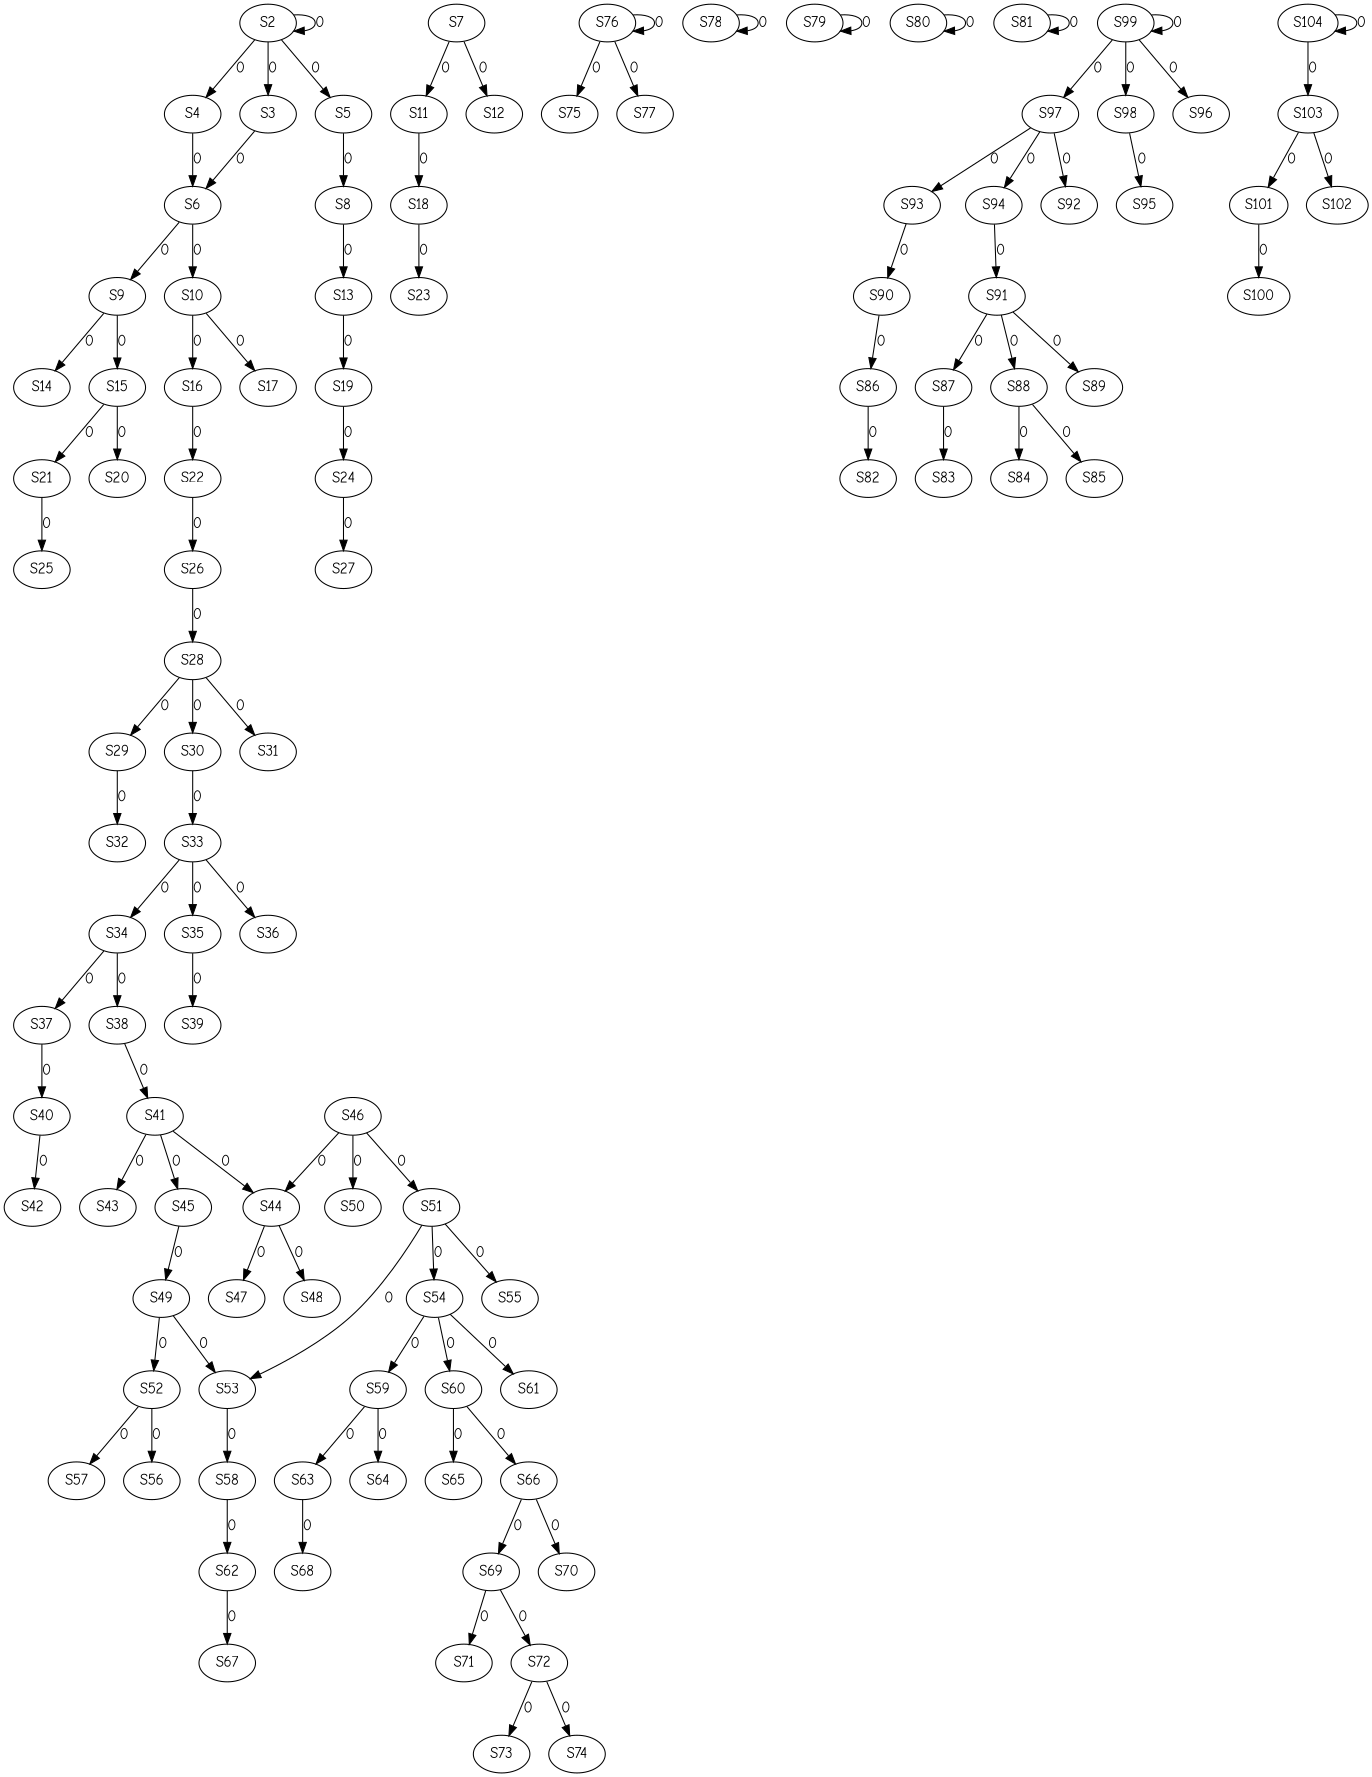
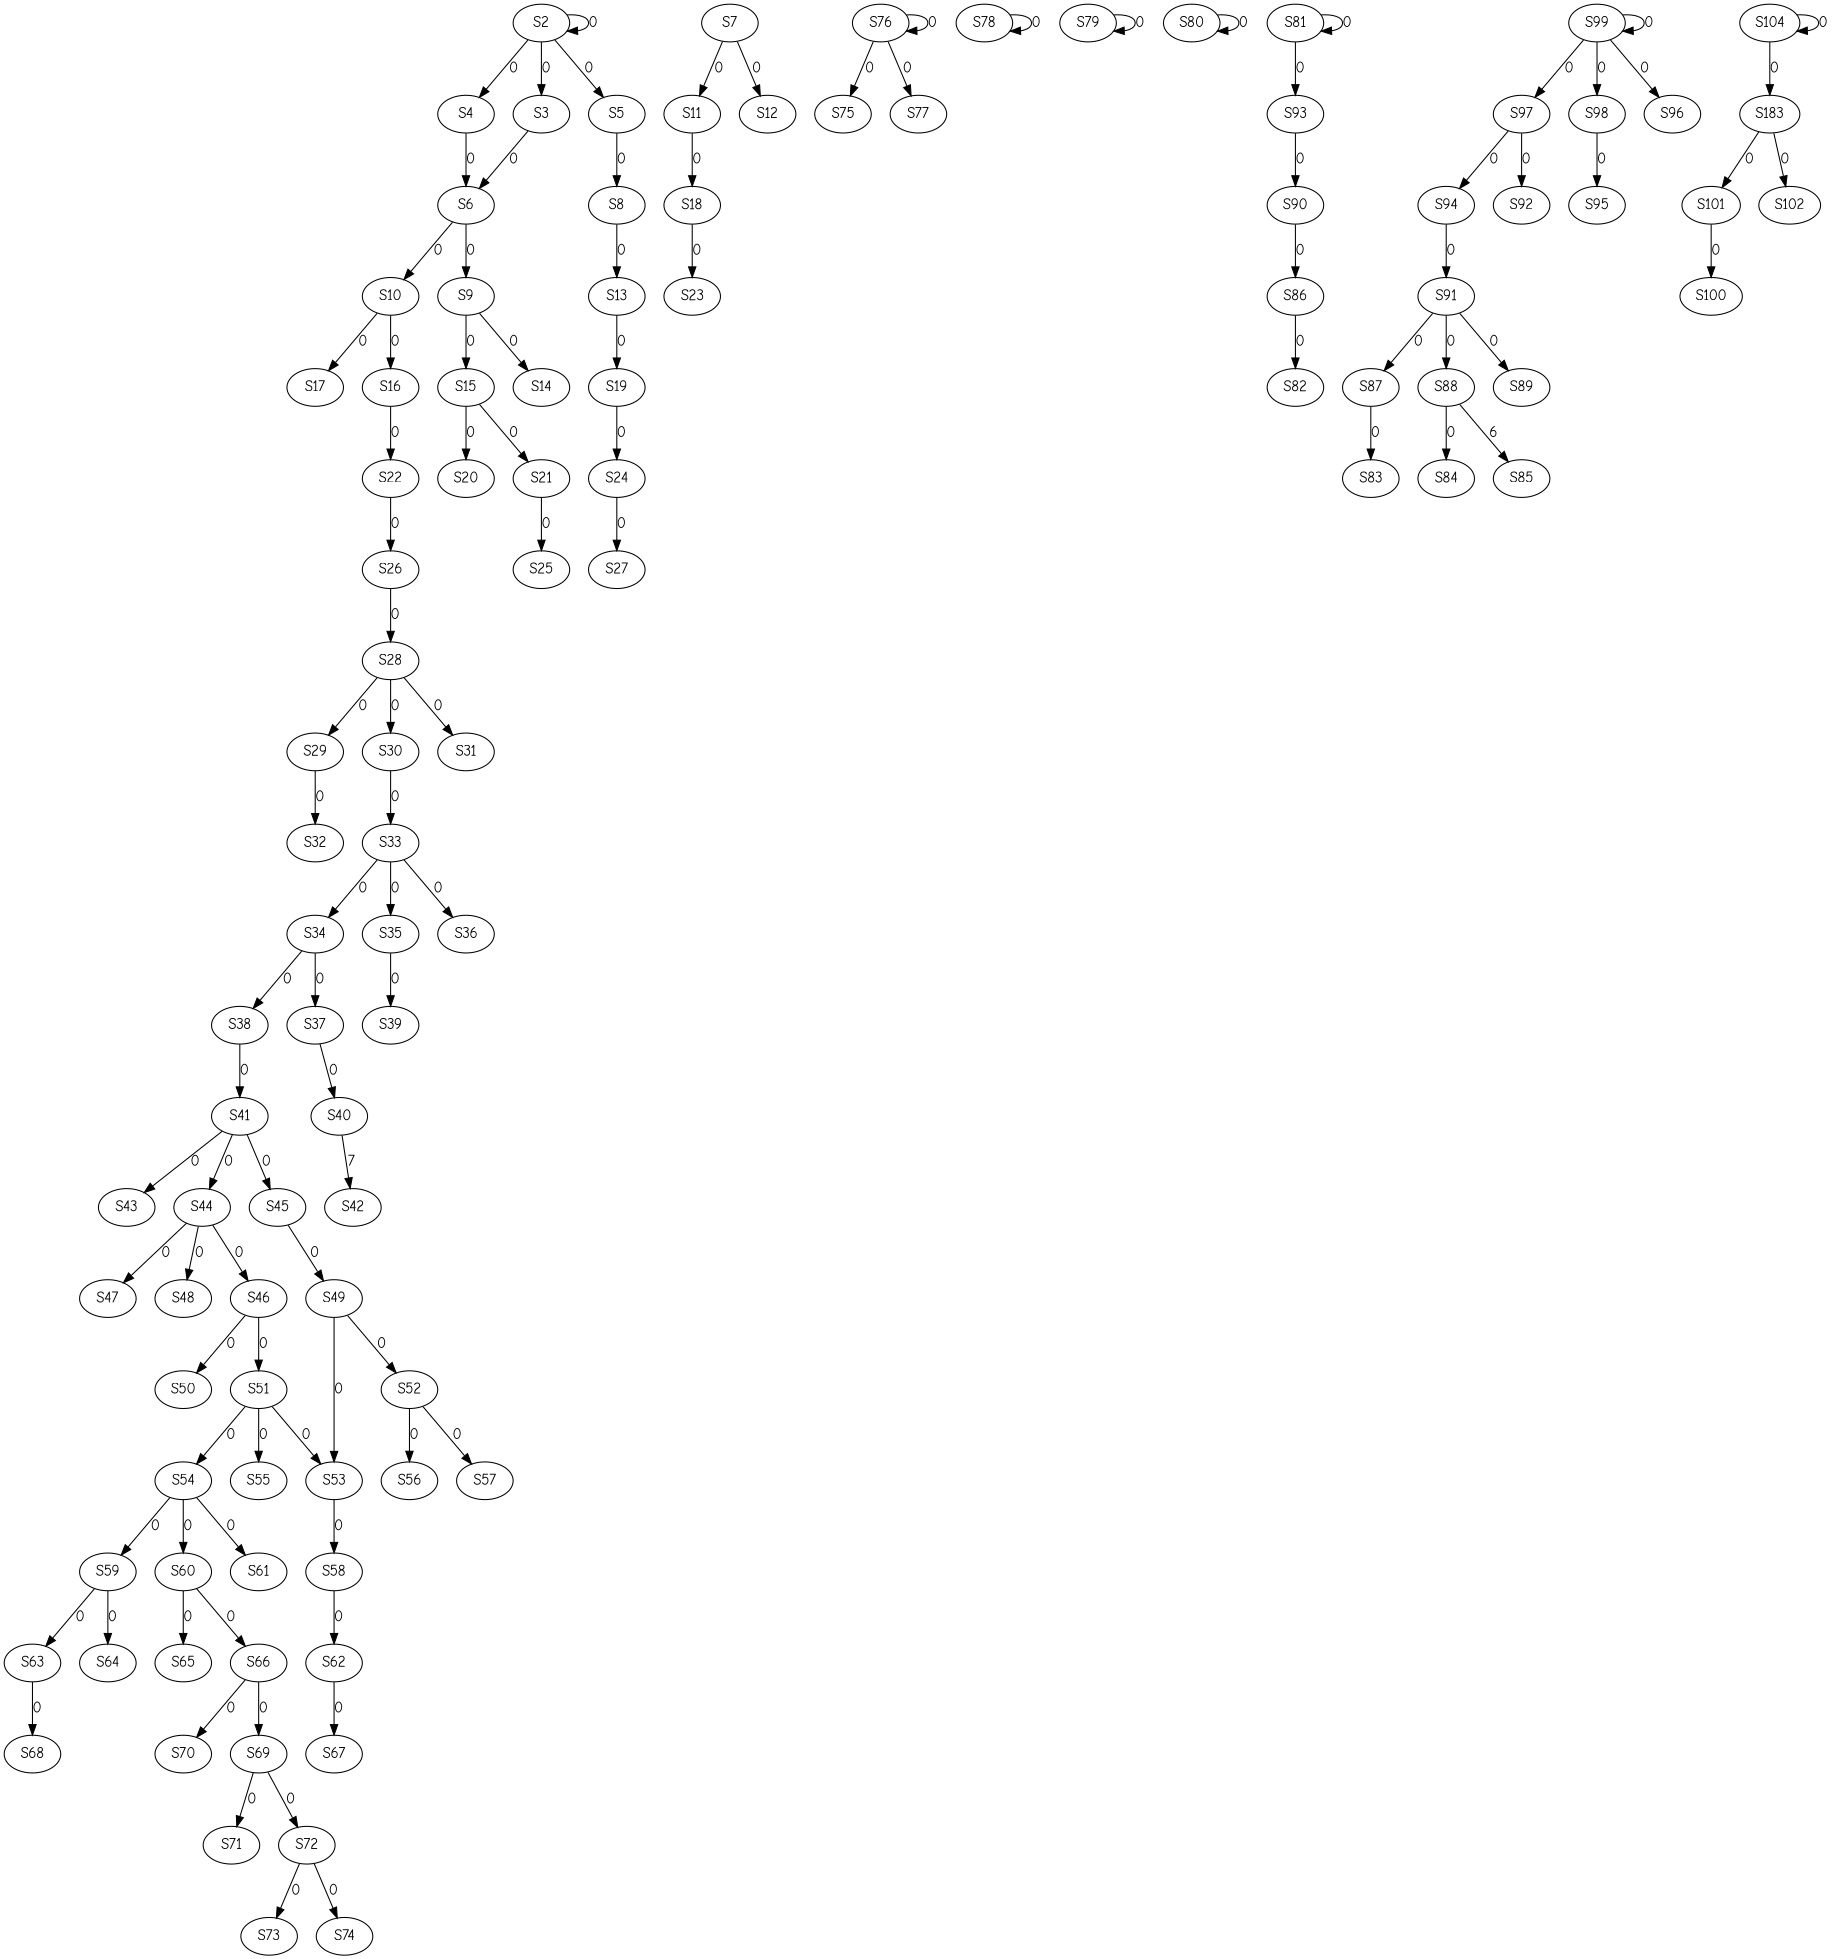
(1308, 114) -> (1770, 114)
(986, 157) -> (1295, 63)
(1067, 433) -> (1493, 433)
(316, 1158) -> (227, 1248)
(43, 1162) -> (351, 1162)
